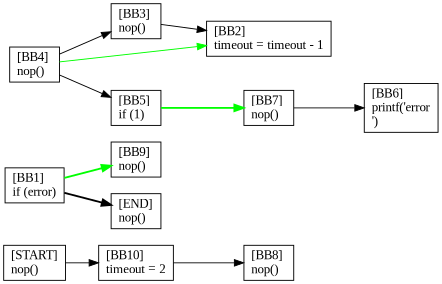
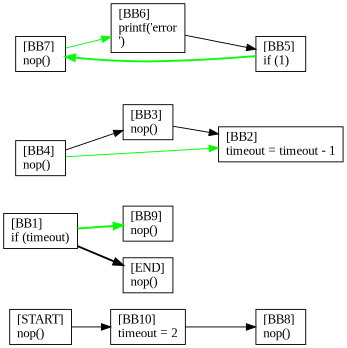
(81, 84) -> (216, 41)
(324, 108) -> (84, 44)
(35, 185) -> (41, 231)
